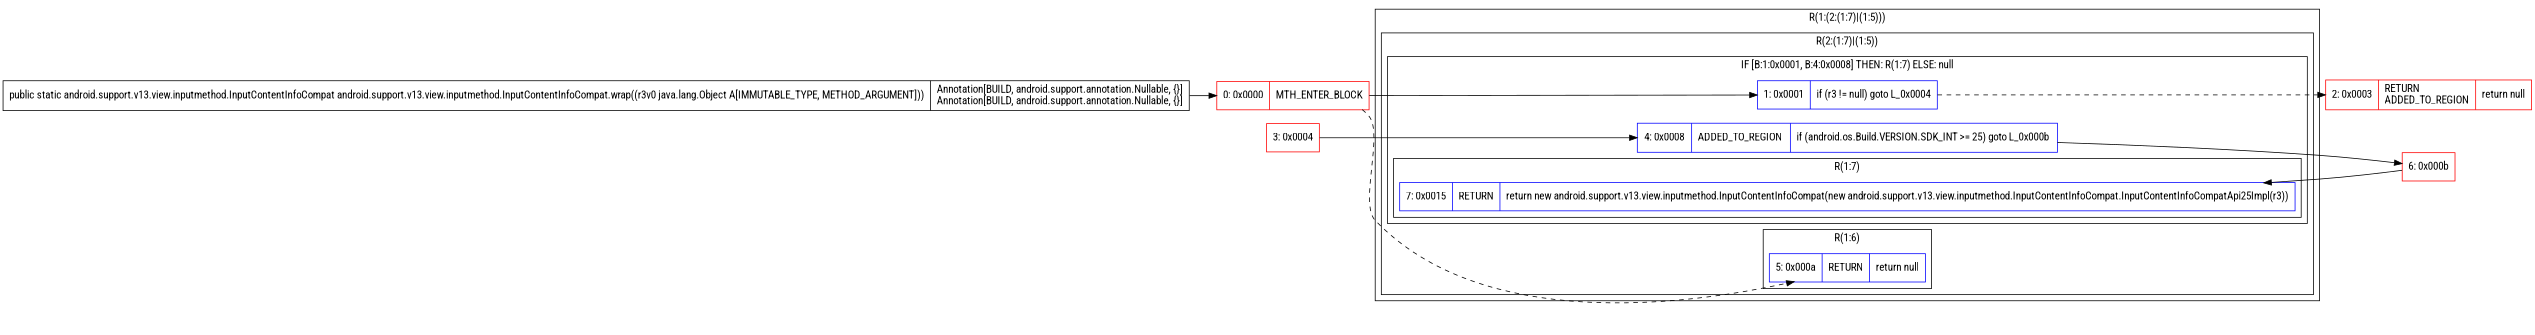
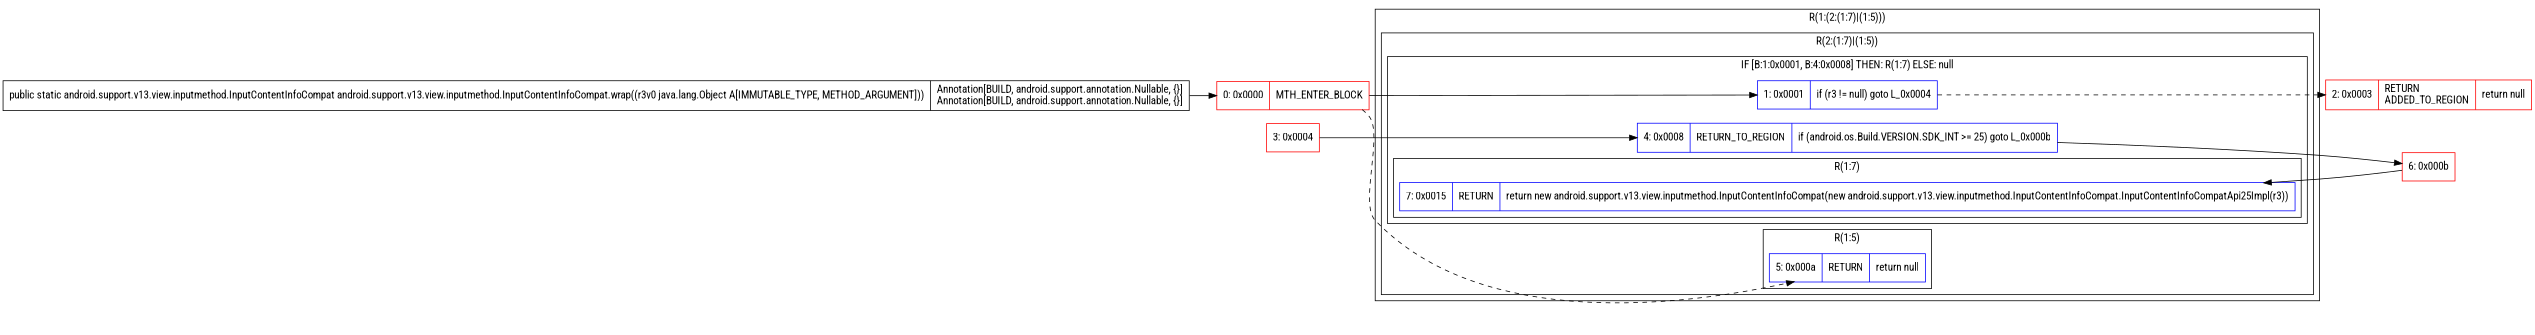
(1740, 137) -> (1741, 137)
(1847, 238) -> (1847, 238)
